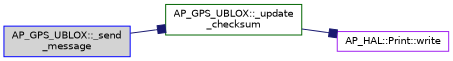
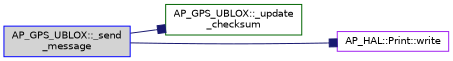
(314, 31) -> (229, 44)
